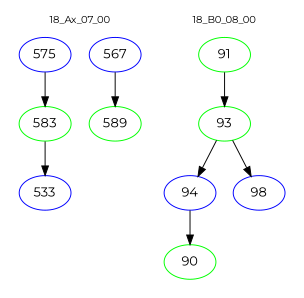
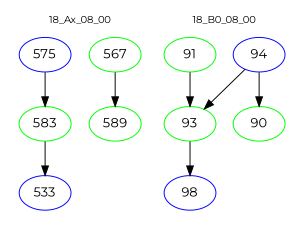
(80, 21) -> (80, 21)
(115, 55) -> (115, 55)
(210, 154) -> (228, 86)
